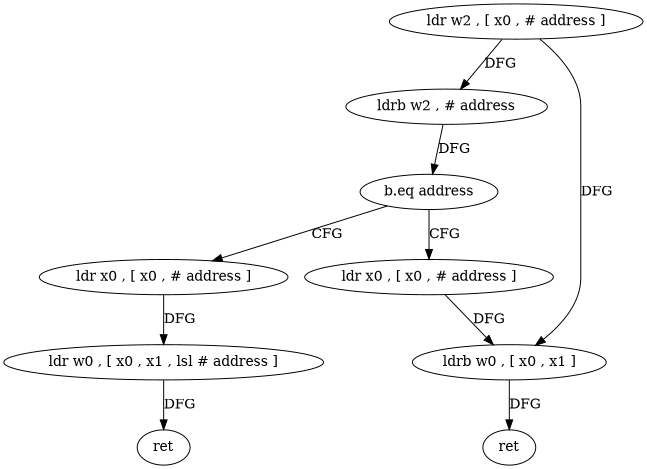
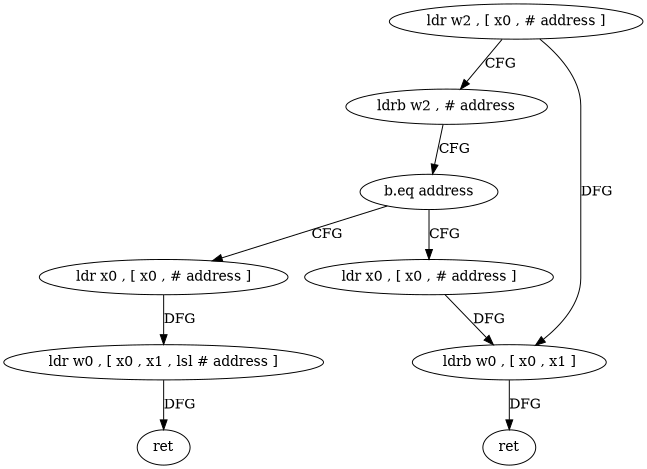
(500, 64) -> (500, 64)
(454, 149) -> (454, 149)
